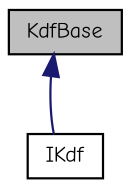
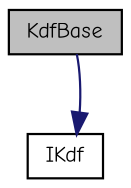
(51, 105) -> (80, 83)
